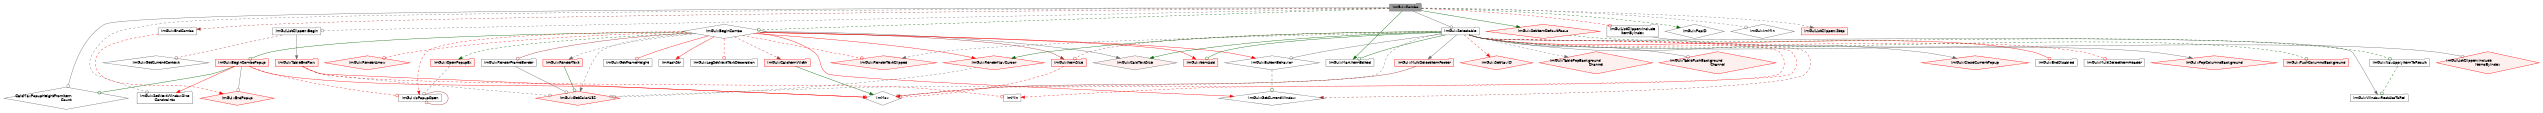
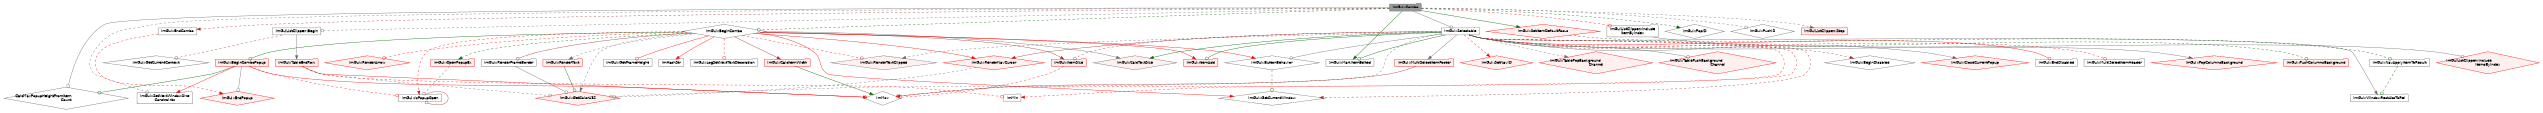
(1763, 31) -> (1763, 31)
(1228, 37) -> (1228, 37)
(756, 47) -> (756, 47)
(884, 63) -> (884, 63)
none -> (1870, 63)
